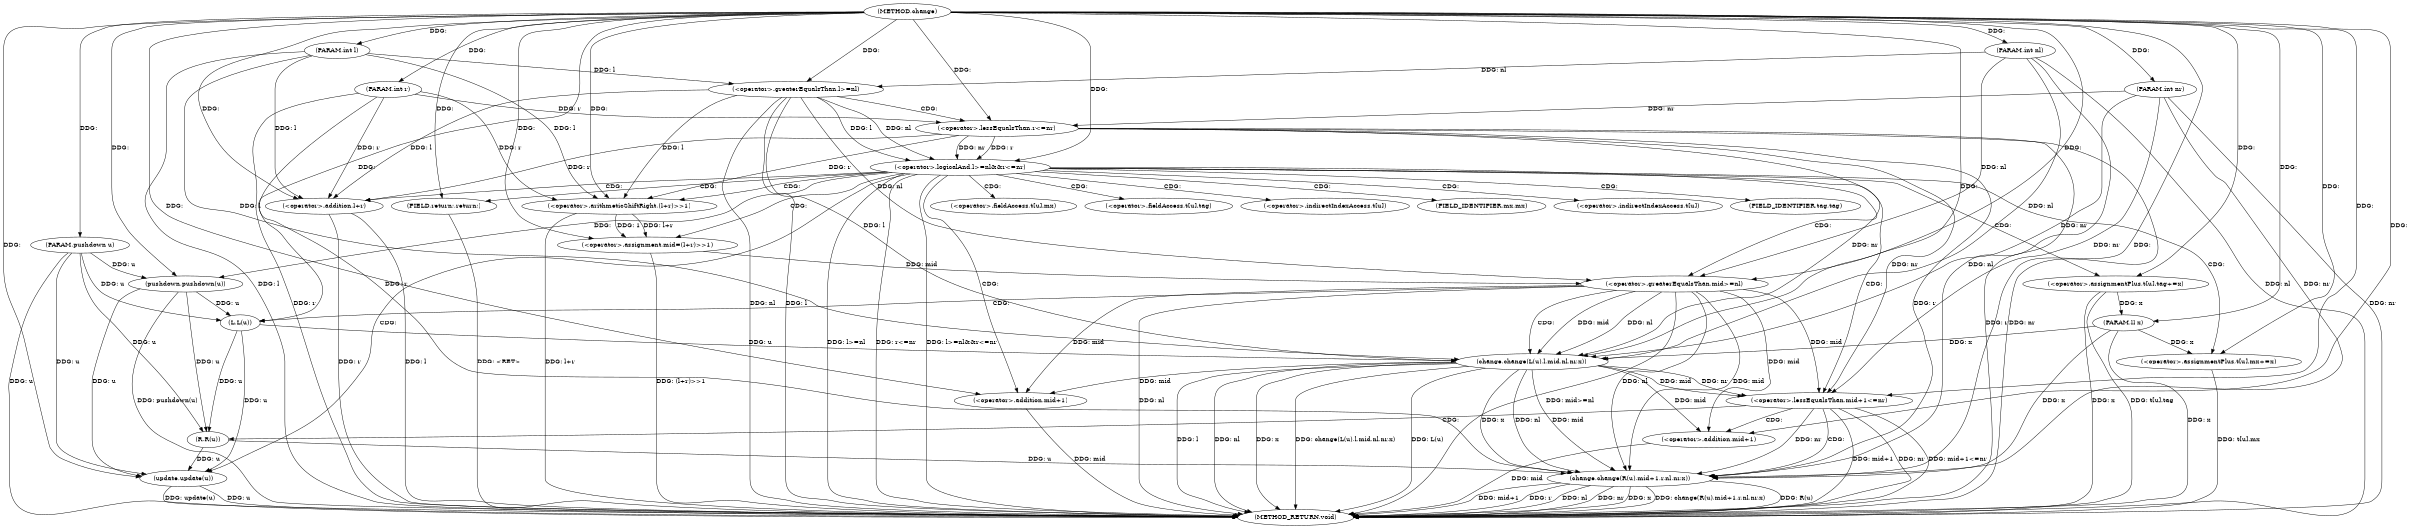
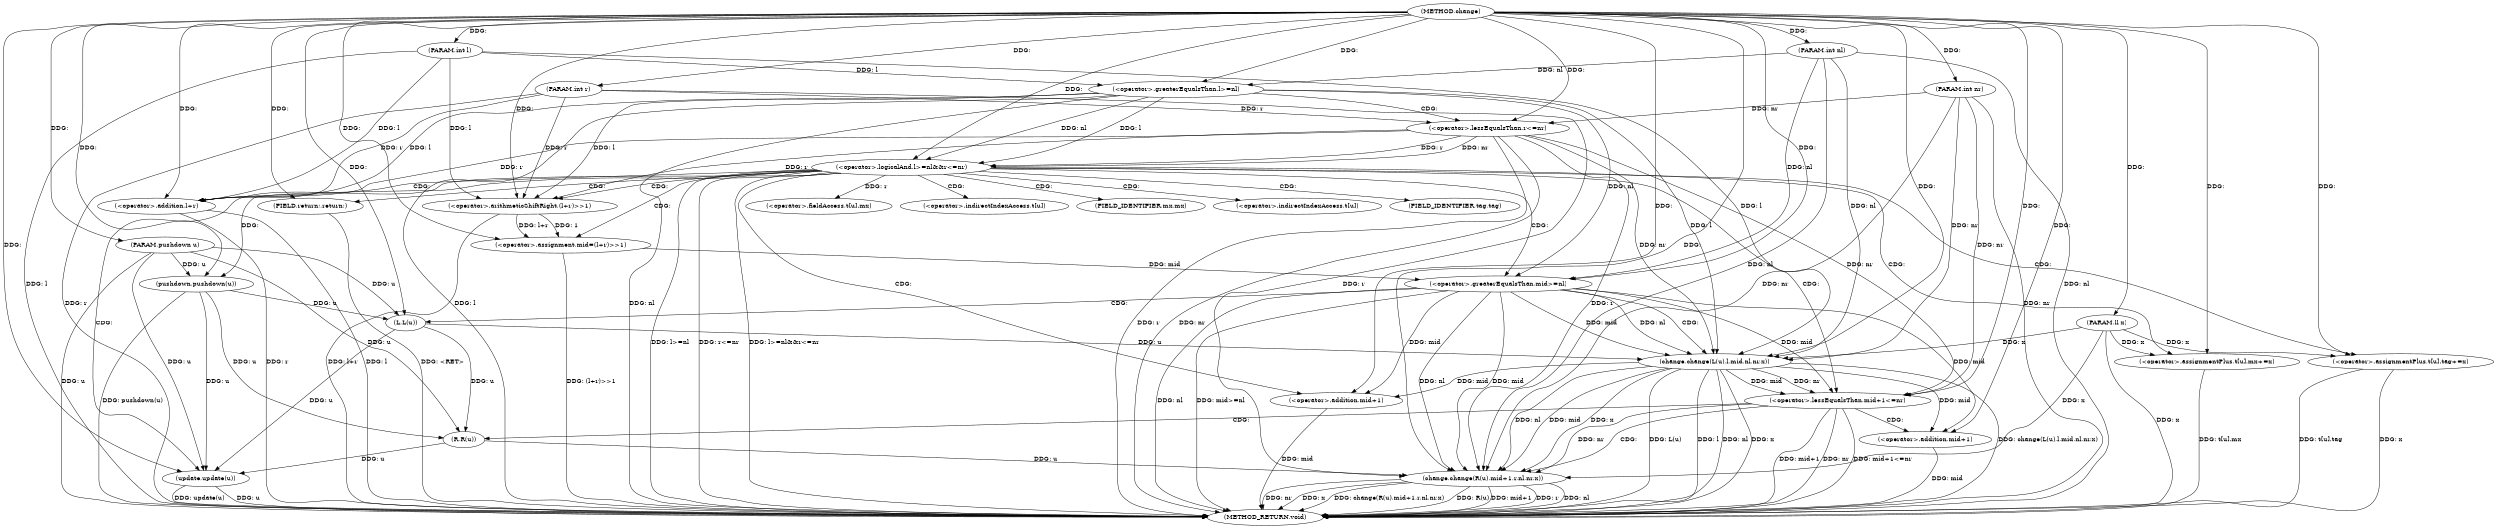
(994, 187) -> (876, 187)
(1159, 206) -> none
(2119, 301) -> (2225, 353)
